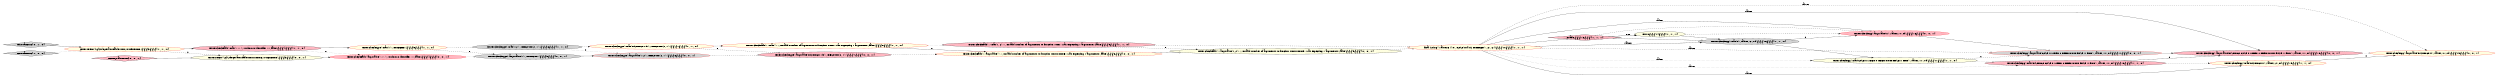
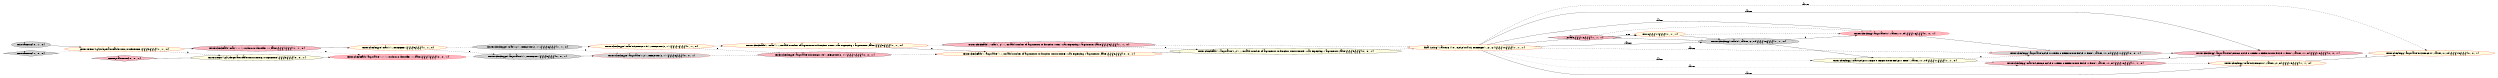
(1660, 34) -> (1660, 34)
(31, 45) -> (31, 45)
